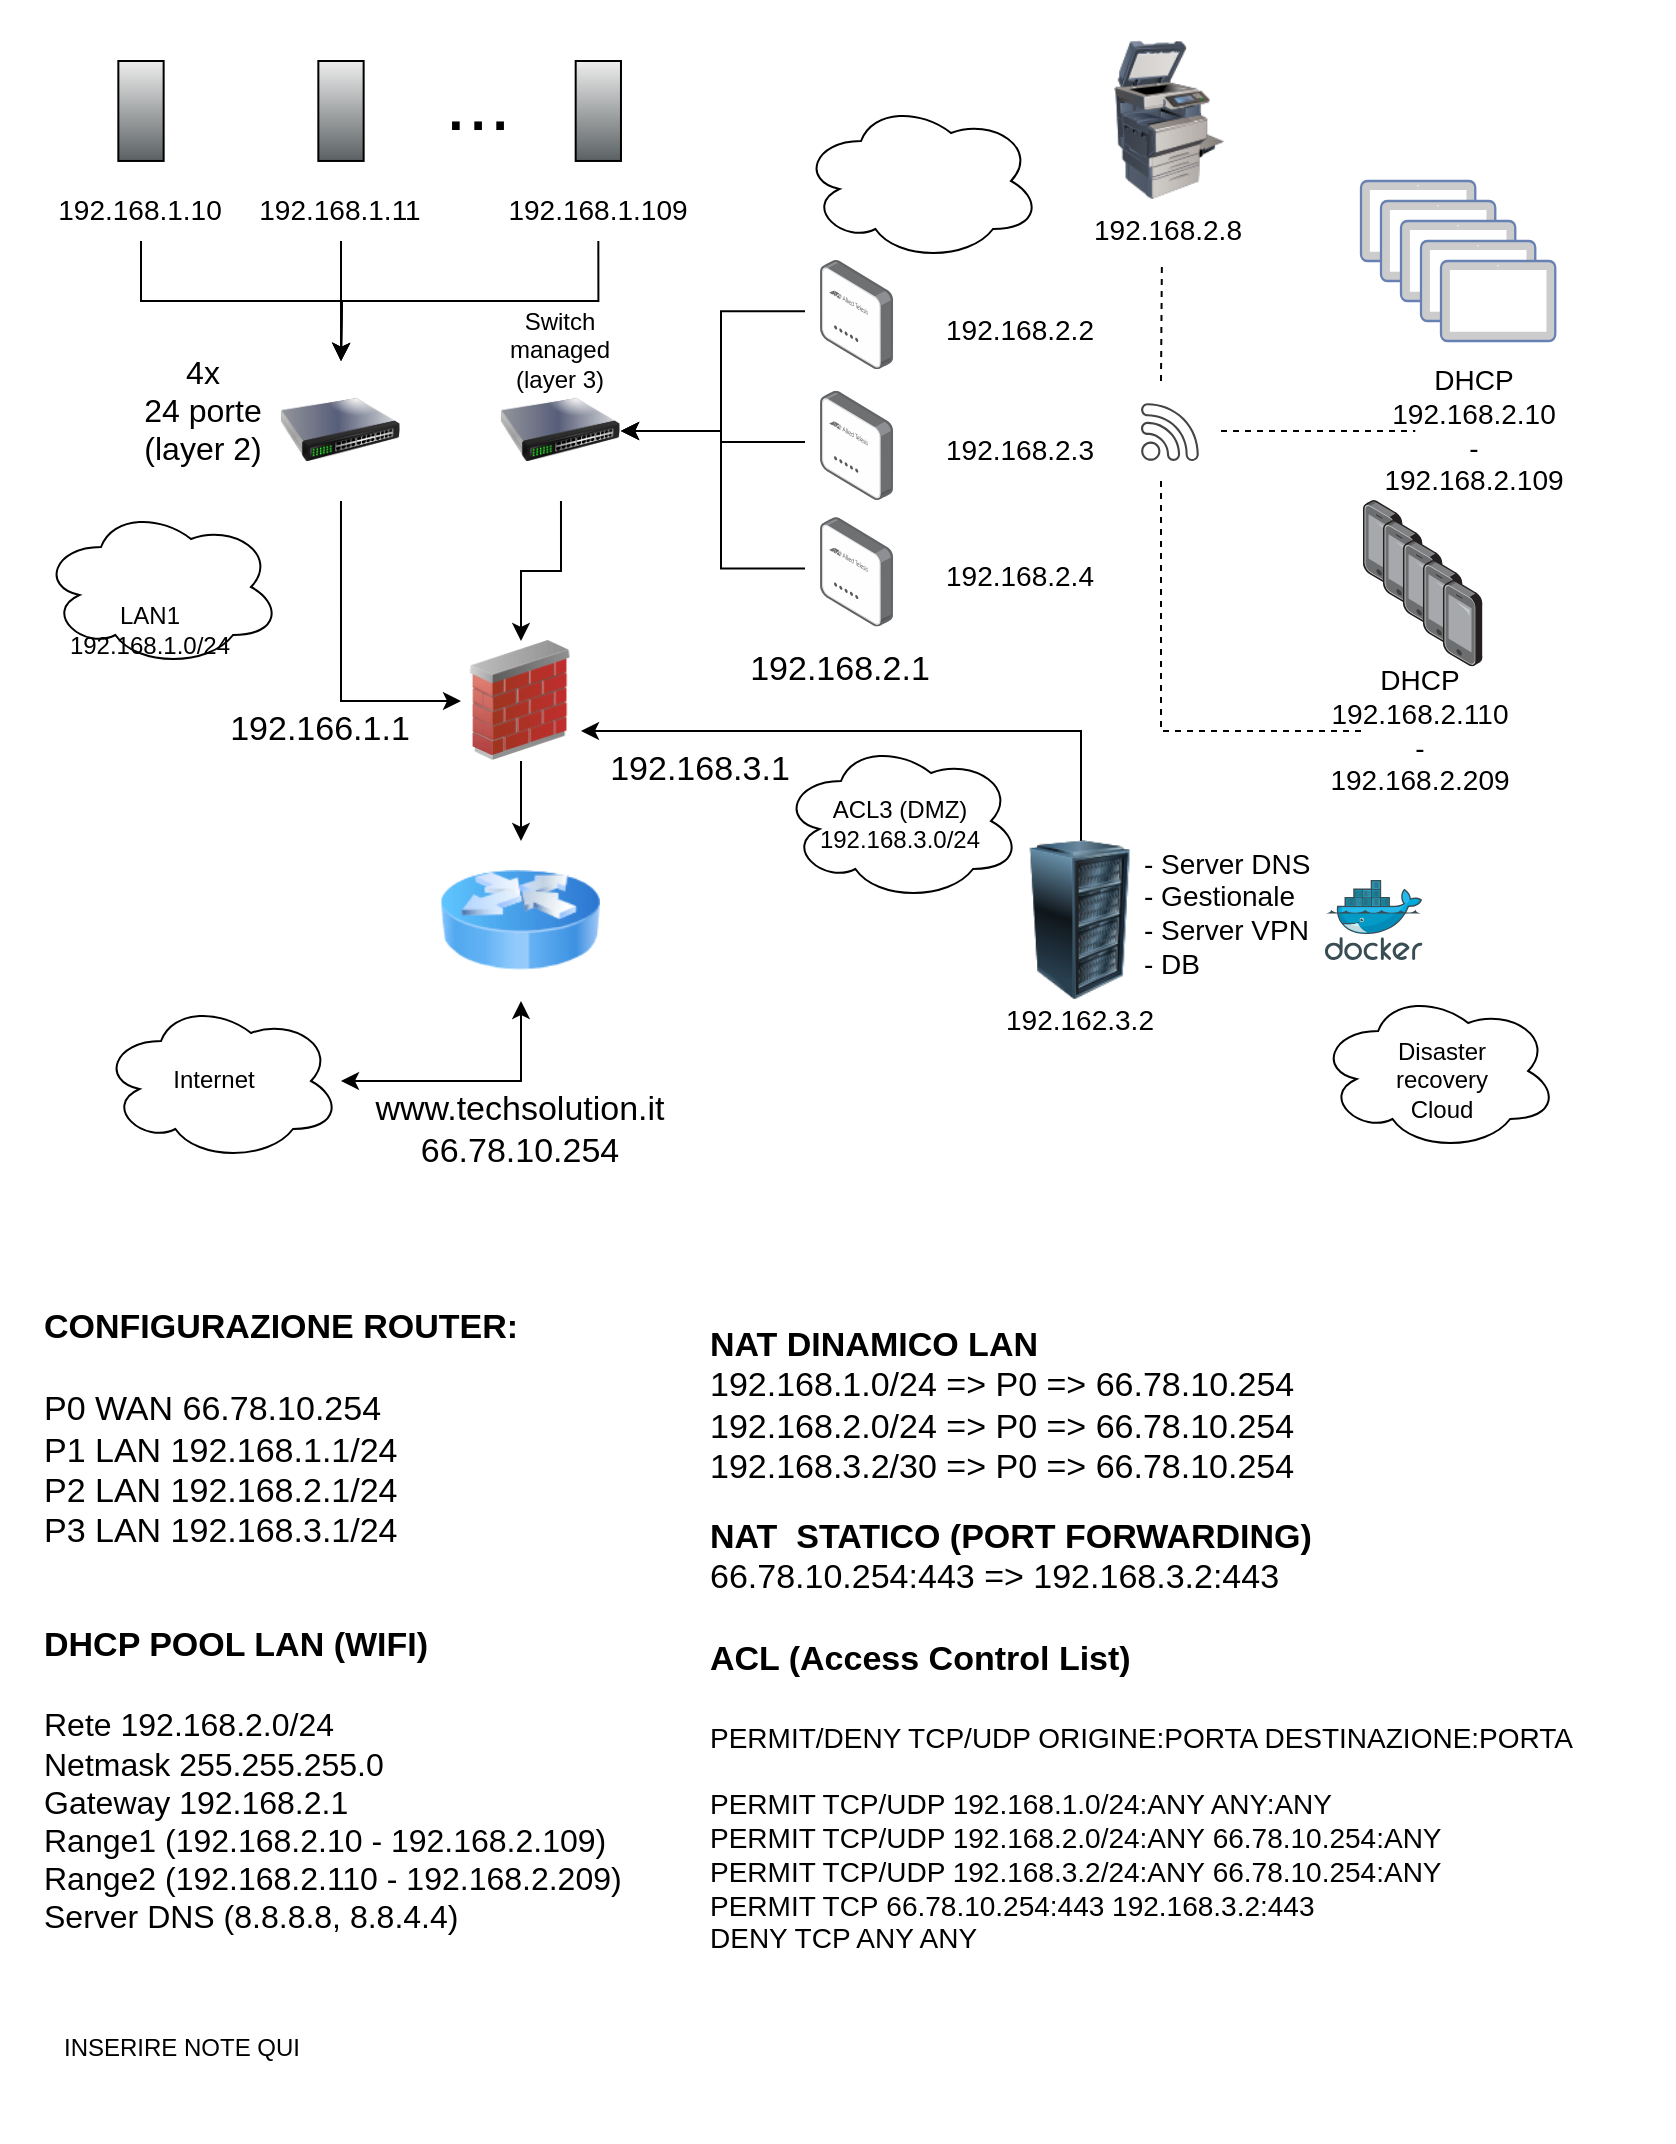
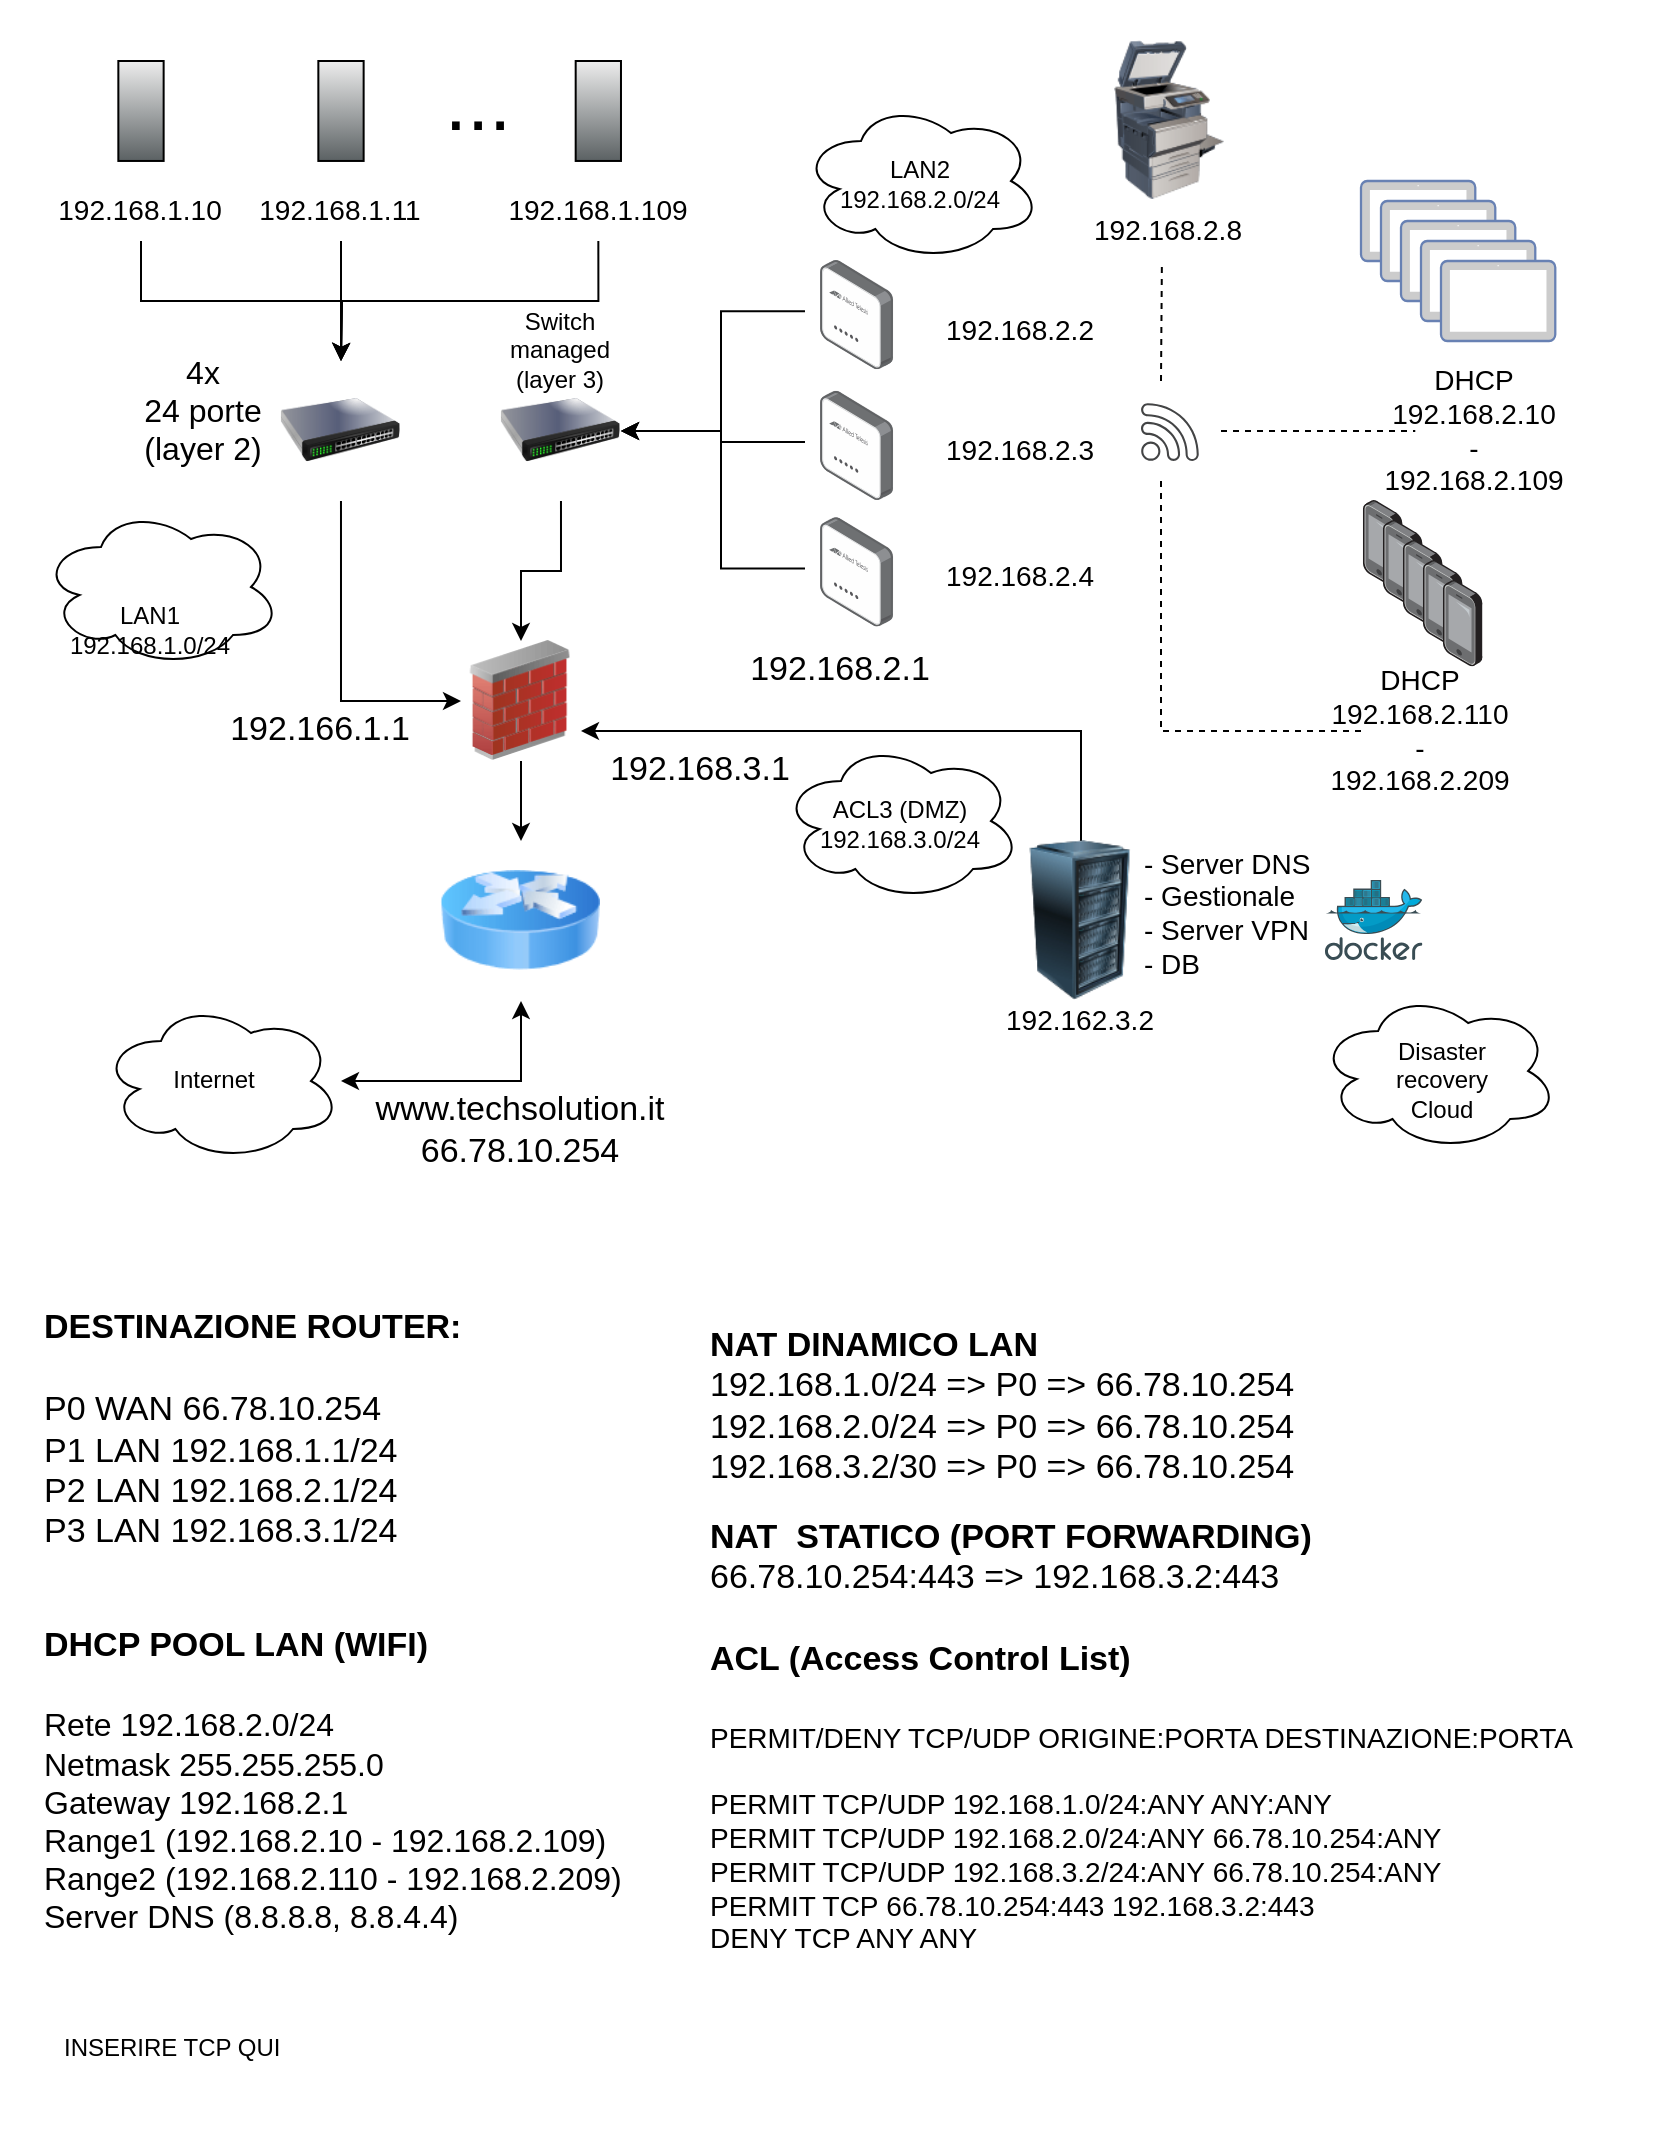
none -> (921, 185)
(187, 1431) -> (173, 1431)
(173, 2049) -> (166, 2049)
